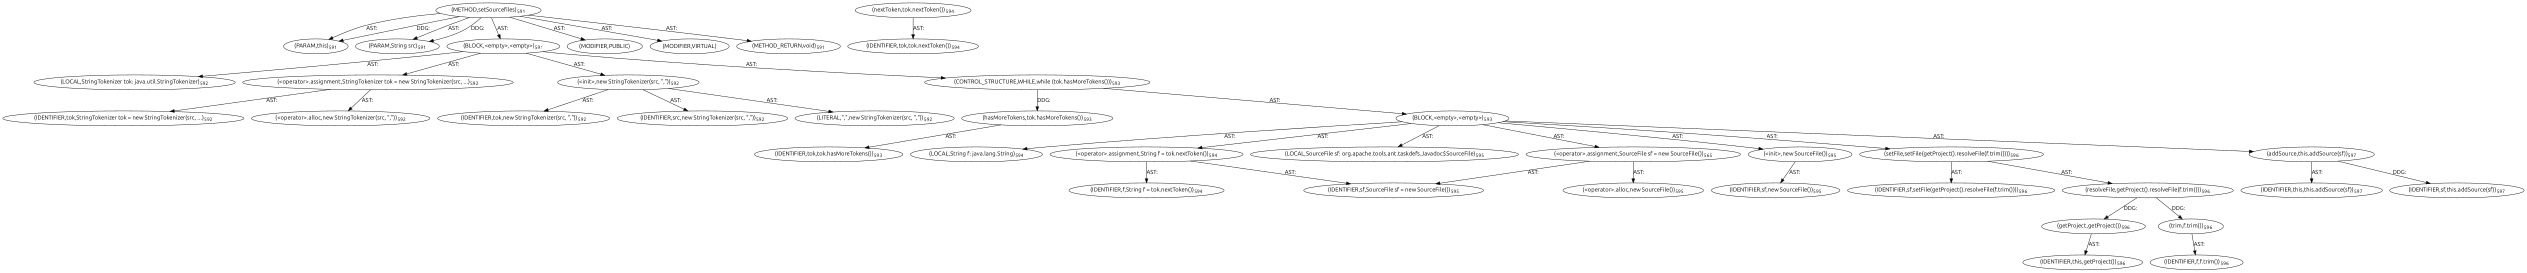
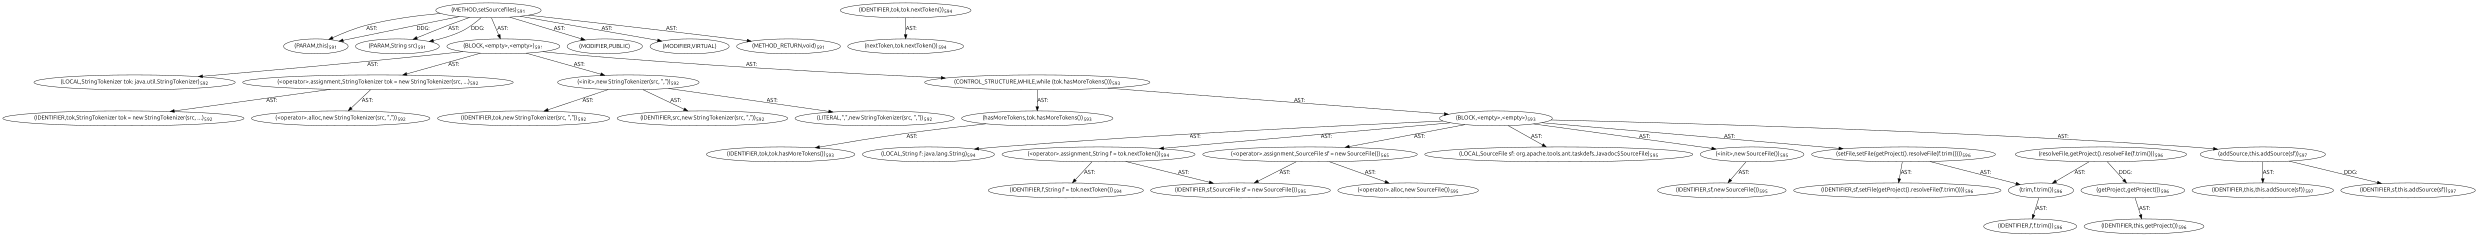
(913, 26) -> (906, 26)
(1045, 100) -> (1044, 100)
(2048, 172) -> (1973, 173)
(2179, 208) -> (2081, 172)
